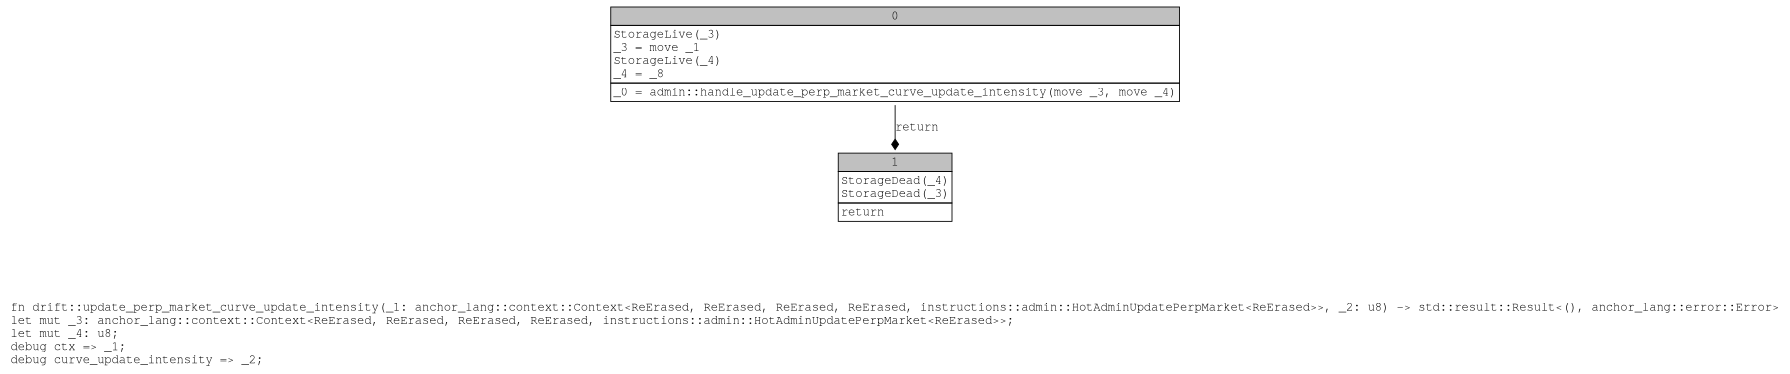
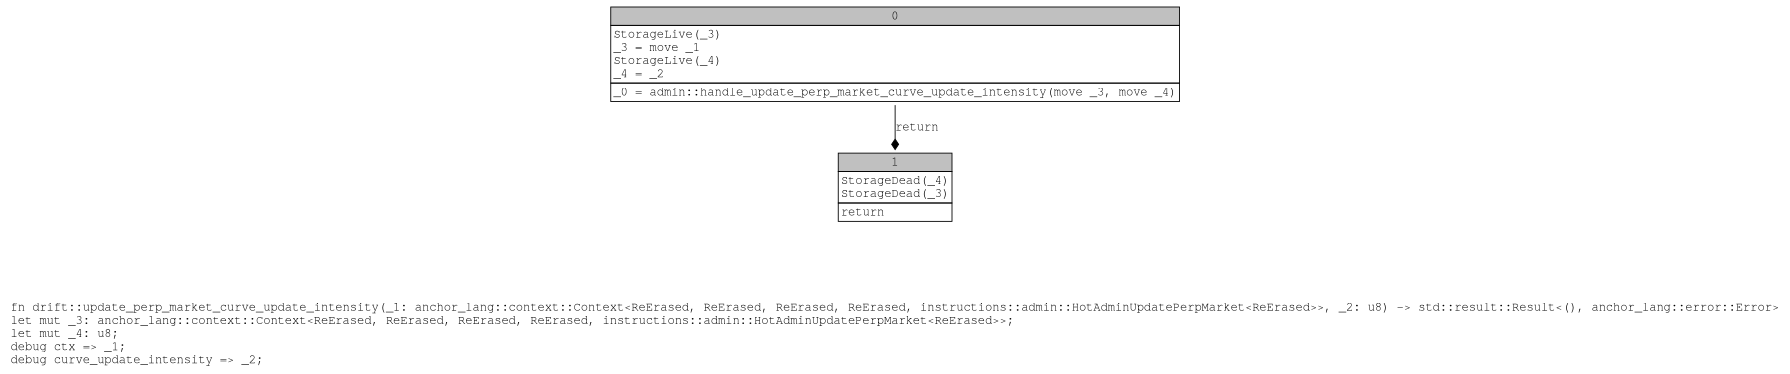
(639, 74) -> (639, 74)
